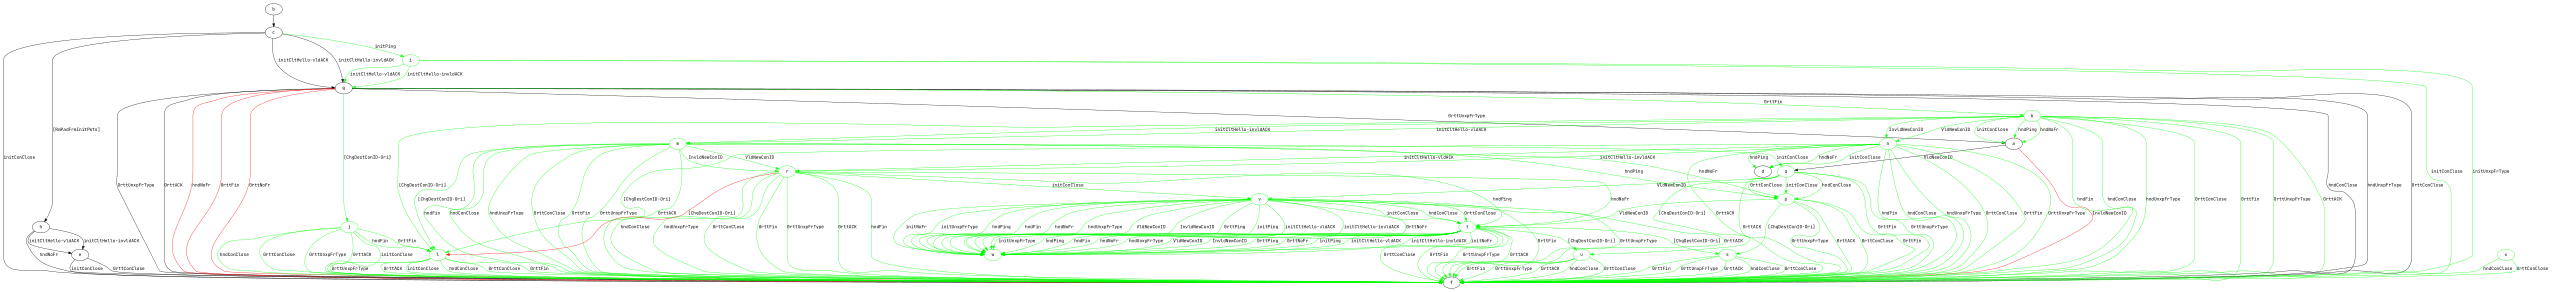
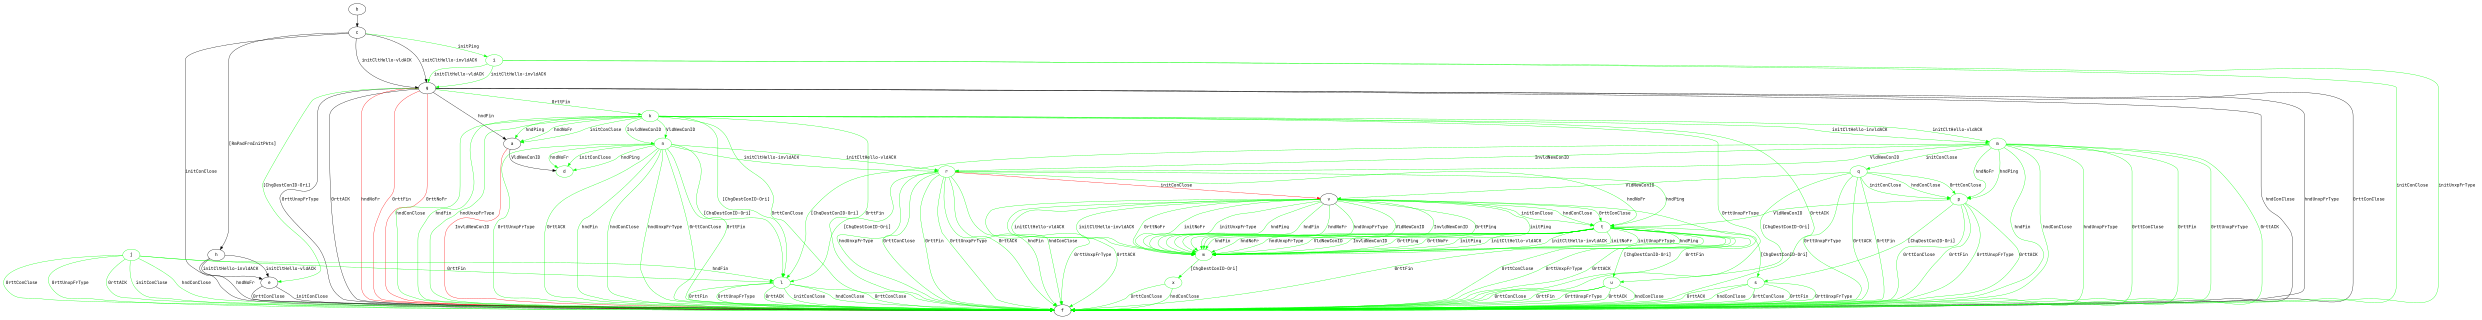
(1468, 116) -> (487, 116)
(344, 156) -> (276, 159)
(1902, 158) -> (526, 166)
(1763, 172) -> (565, 172)
(1022, 185) -> (1136, 185)
(1260, 199) -> (1329, 199)
(607, 223) -> (866, 219)
none -> (1190, 268)
